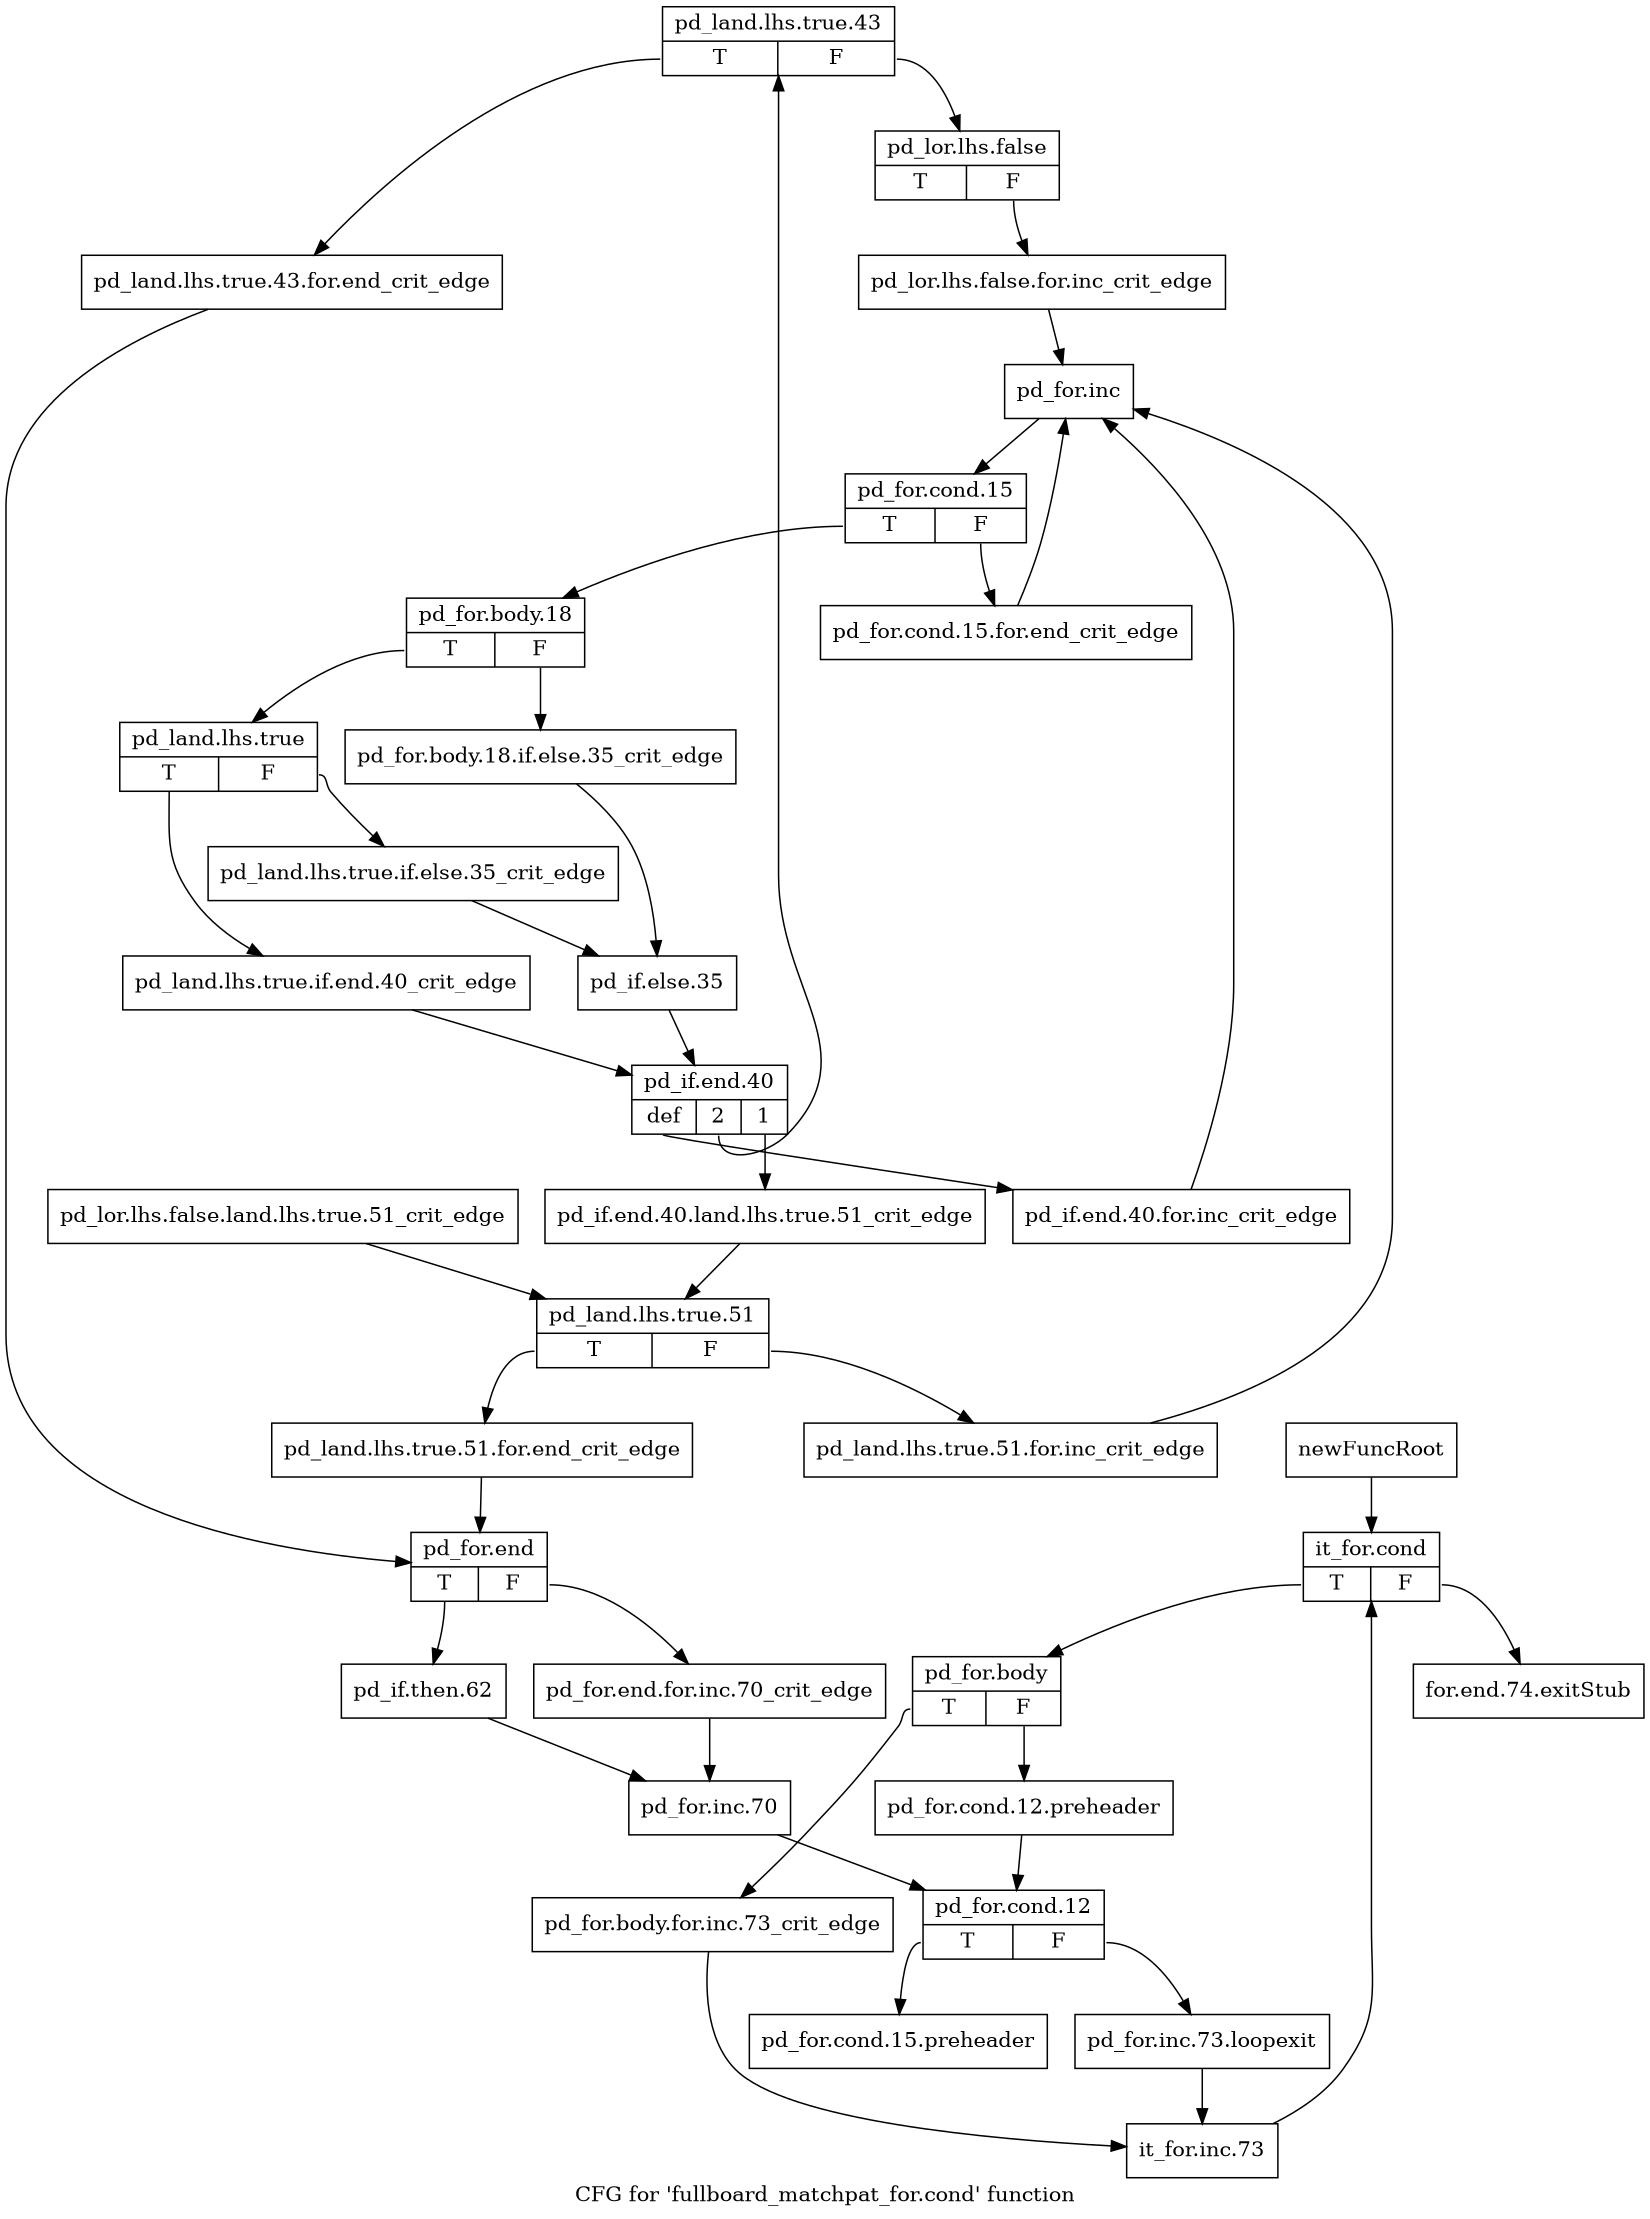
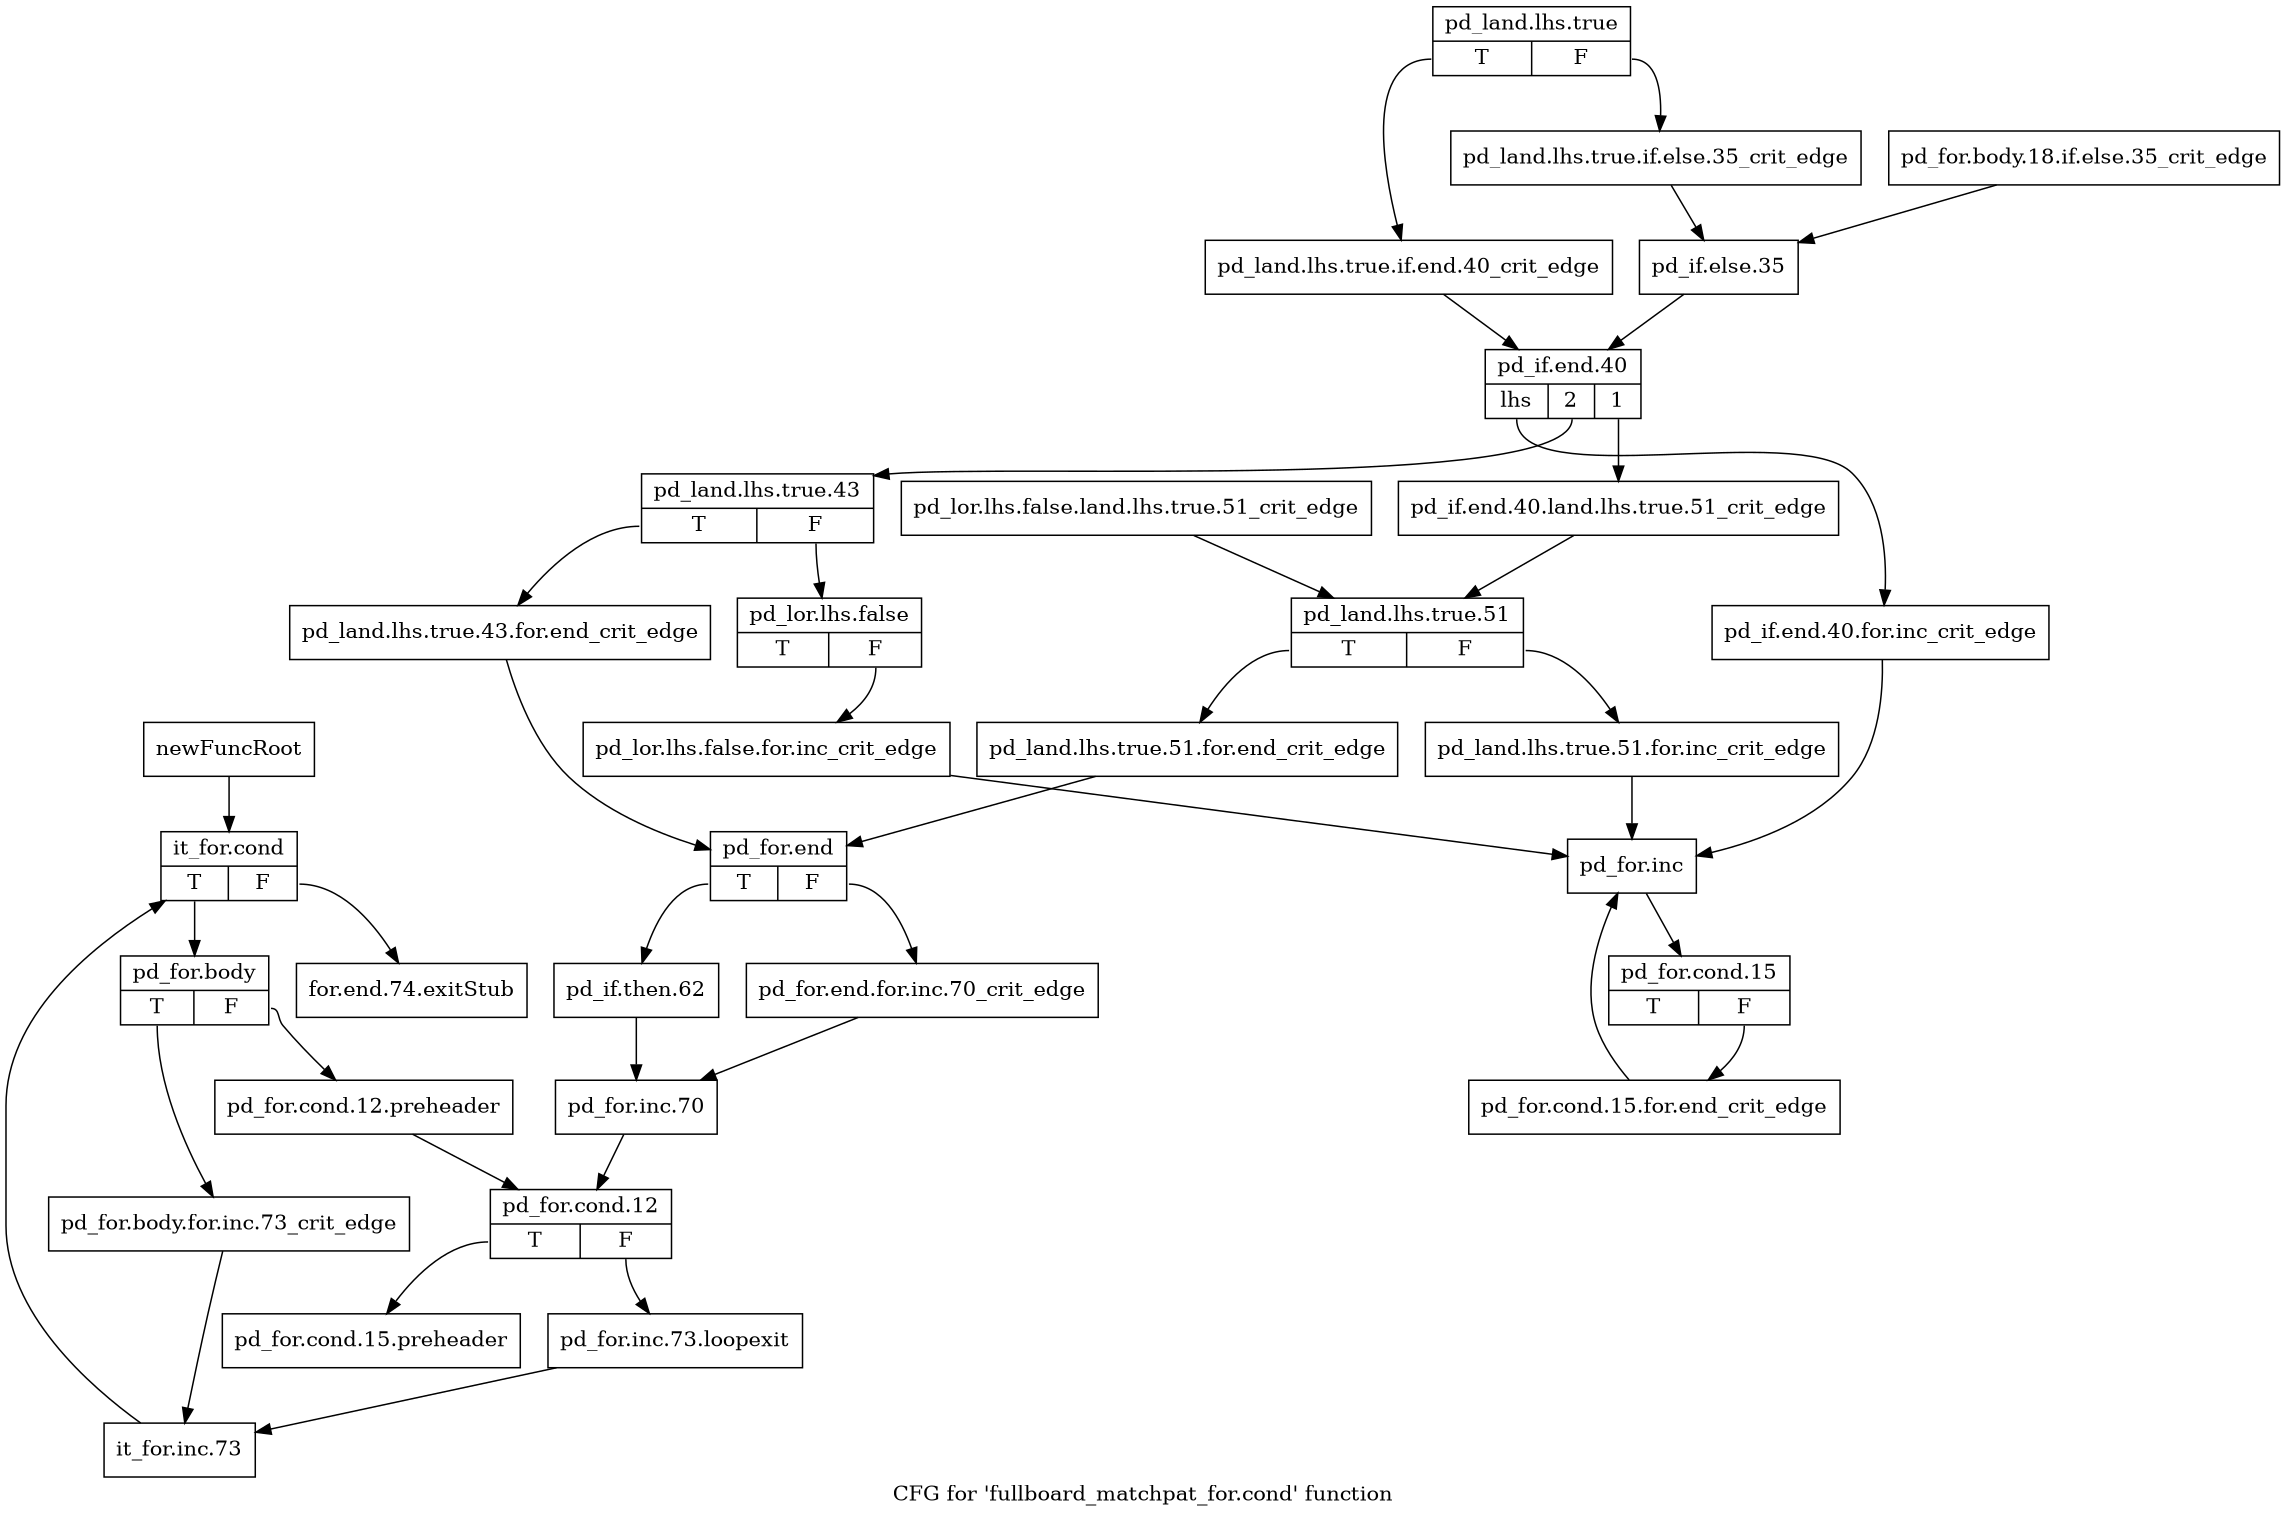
(496, 633) -> none
(664, 1116) -> (1517, 401)
